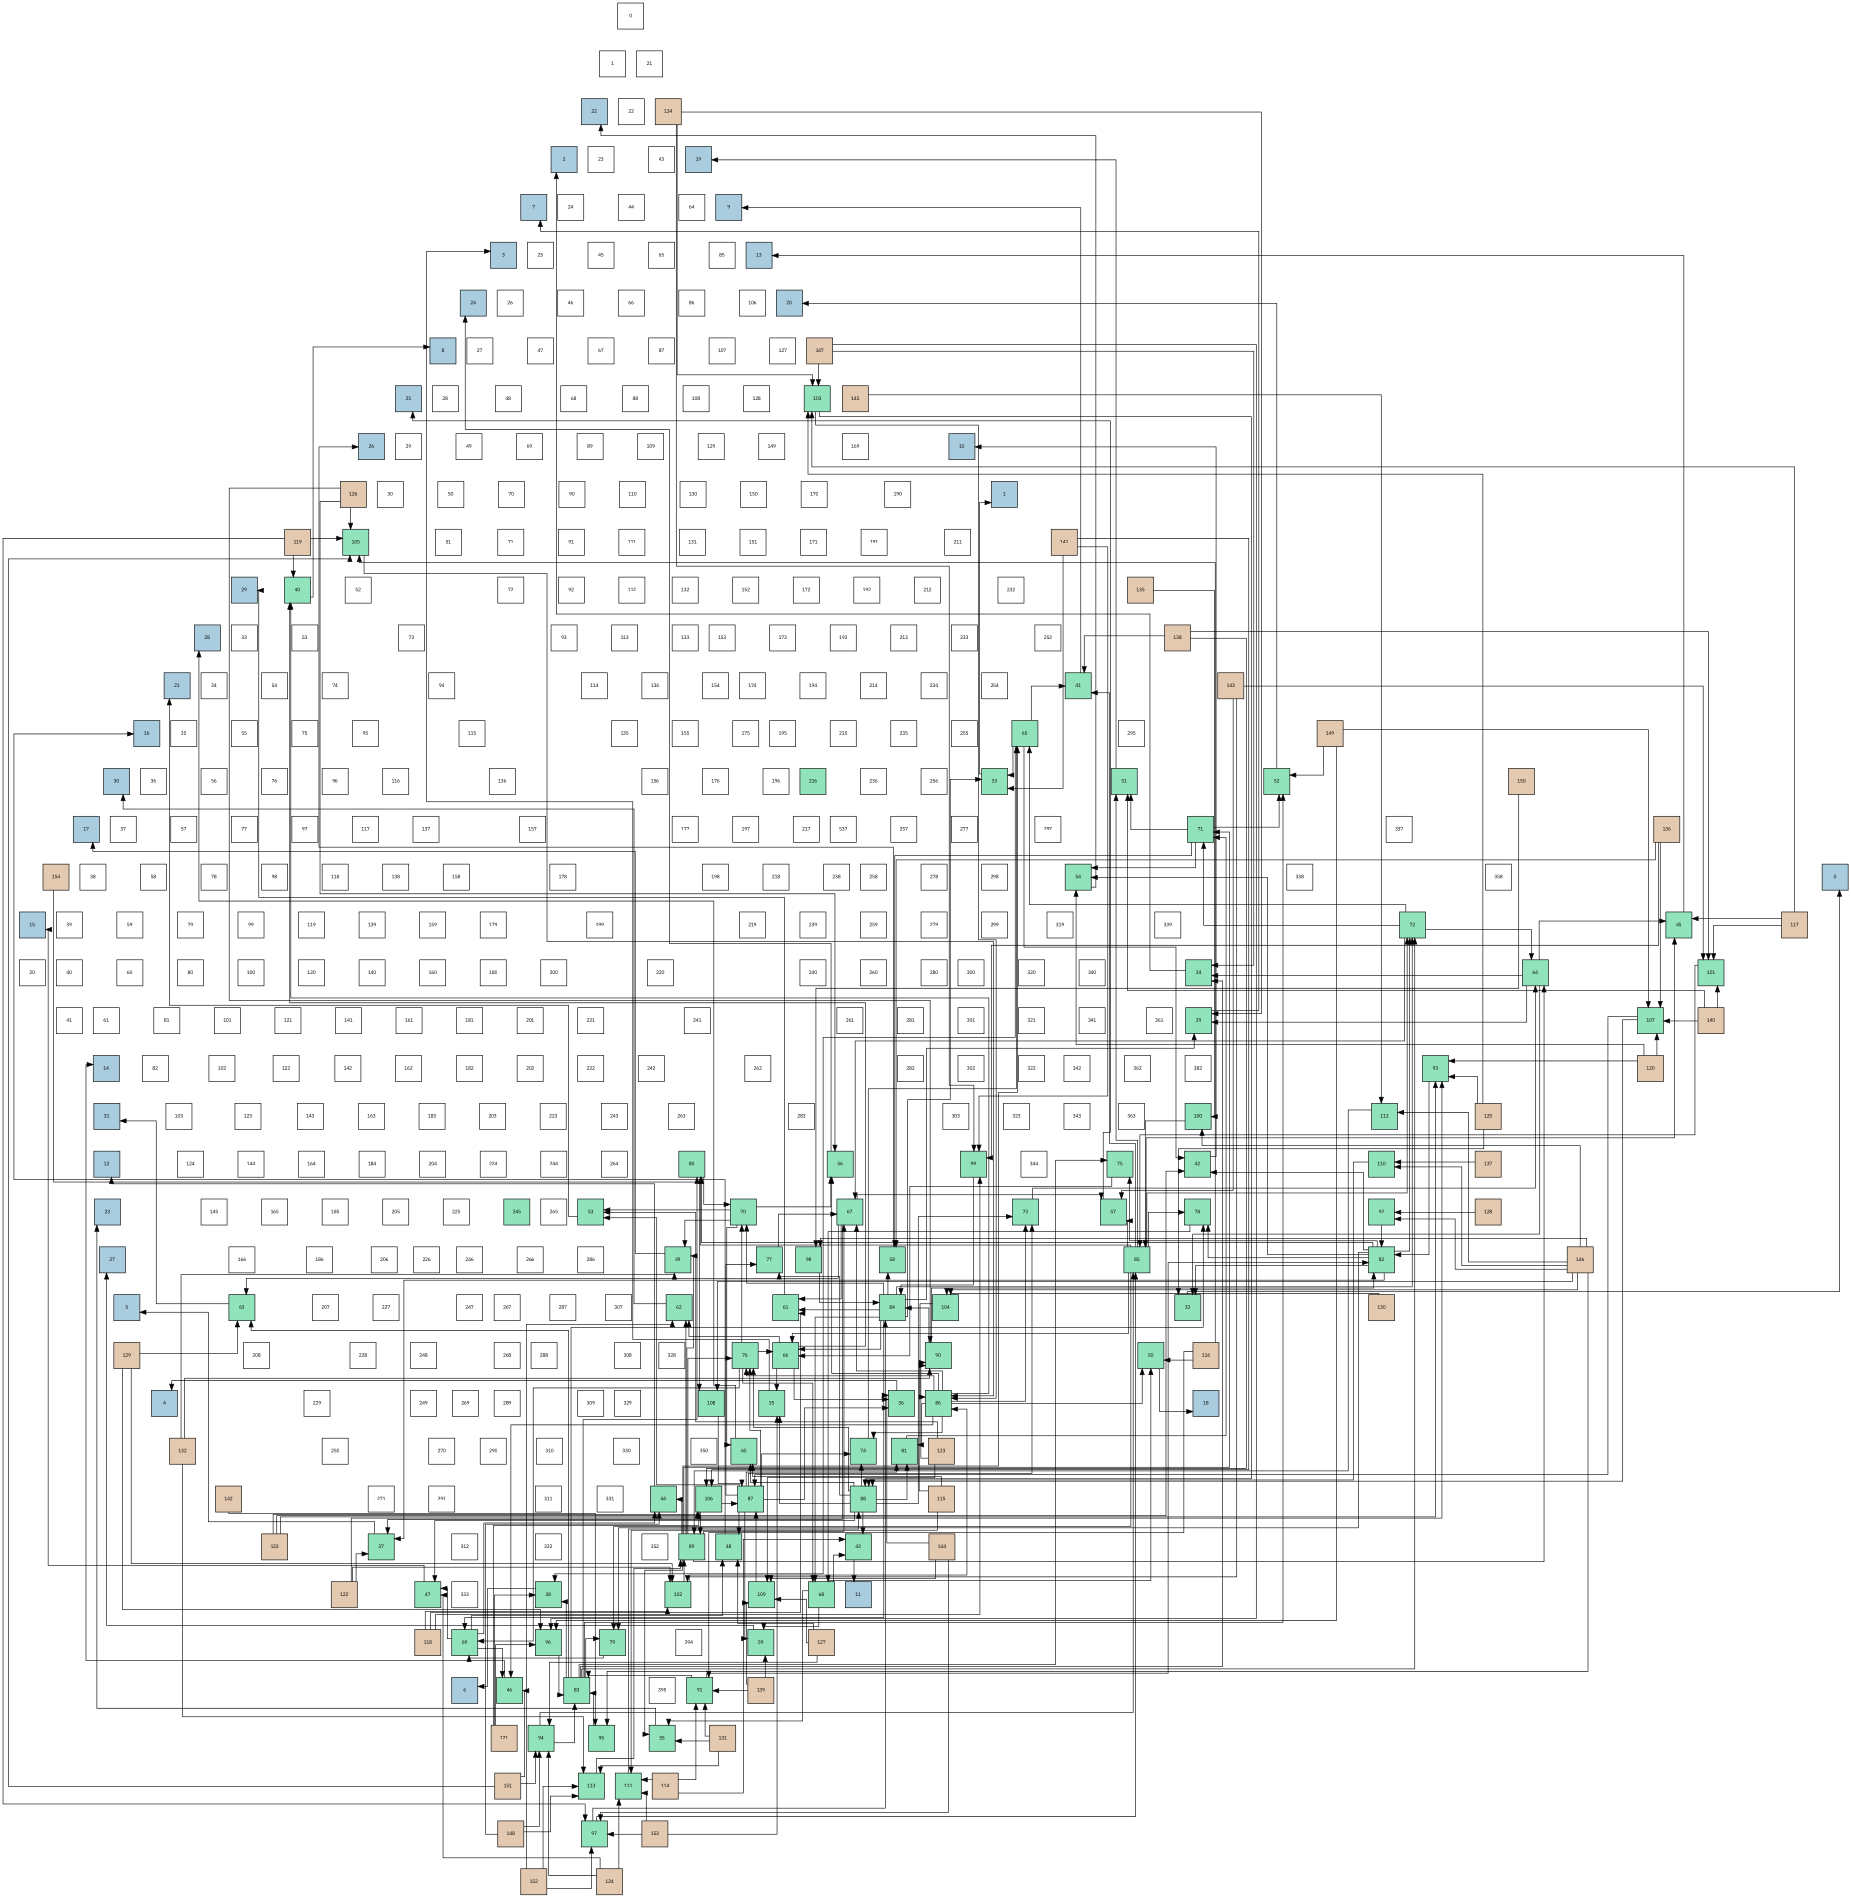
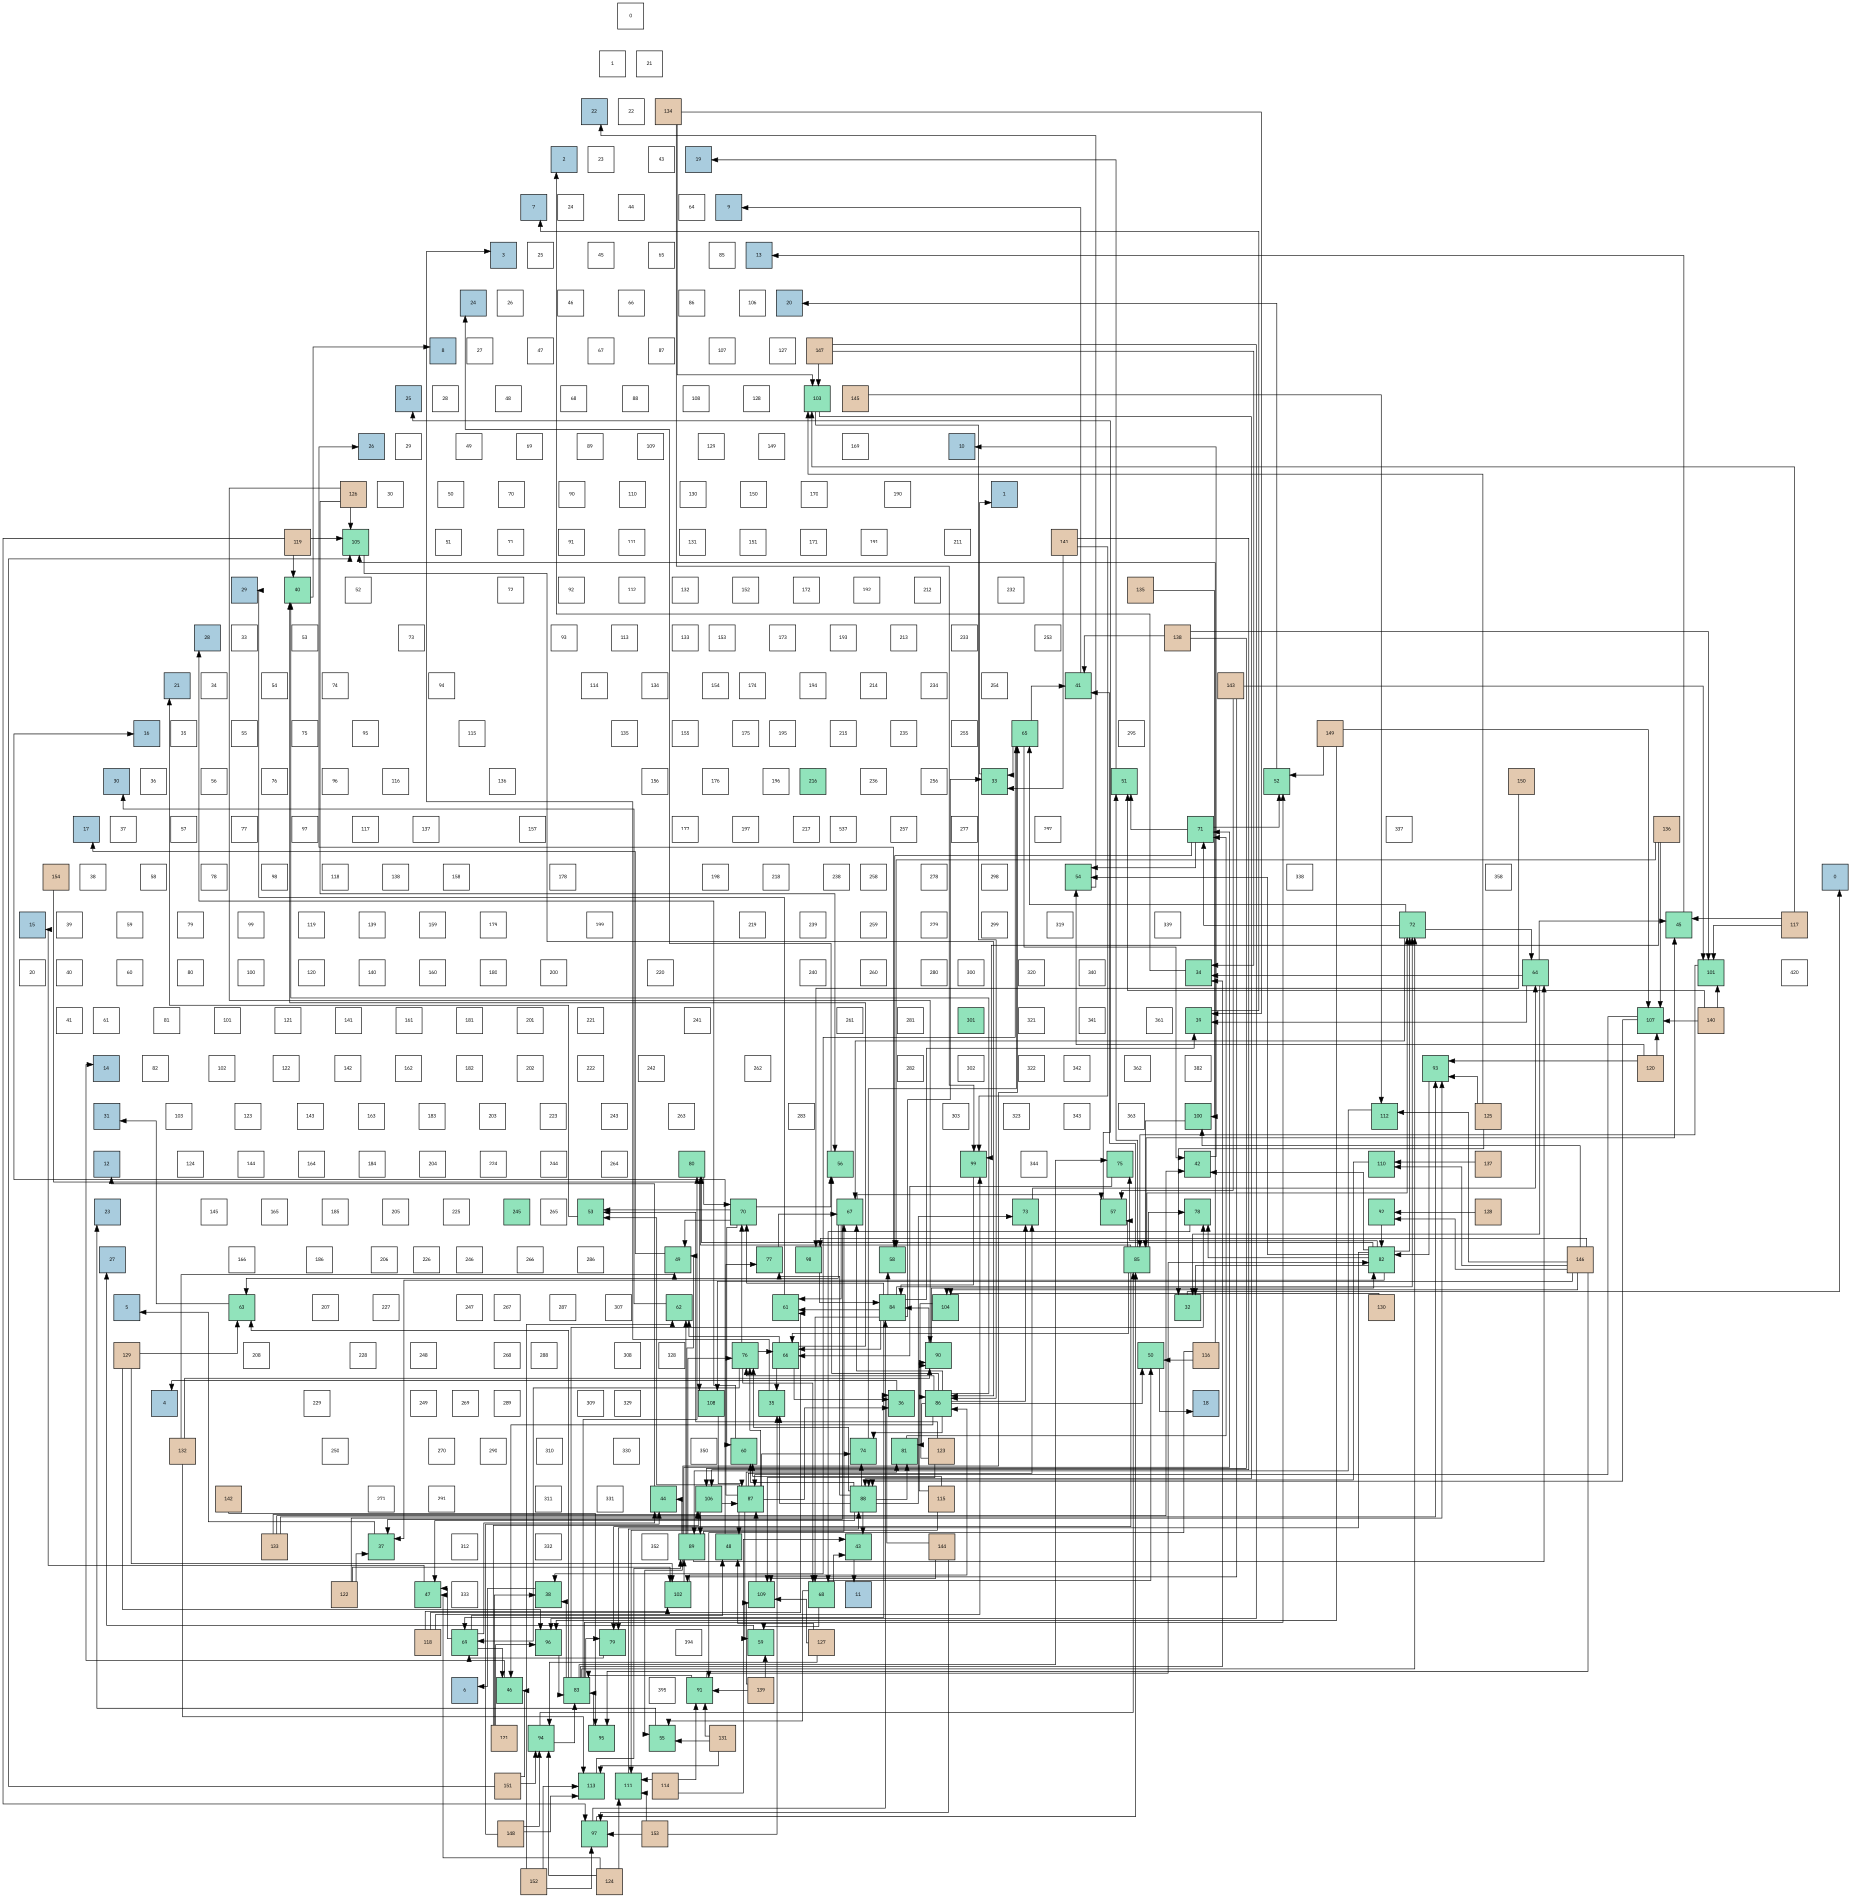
none -> (1795, 973)
(971, 1021) -> (971, 1021)
